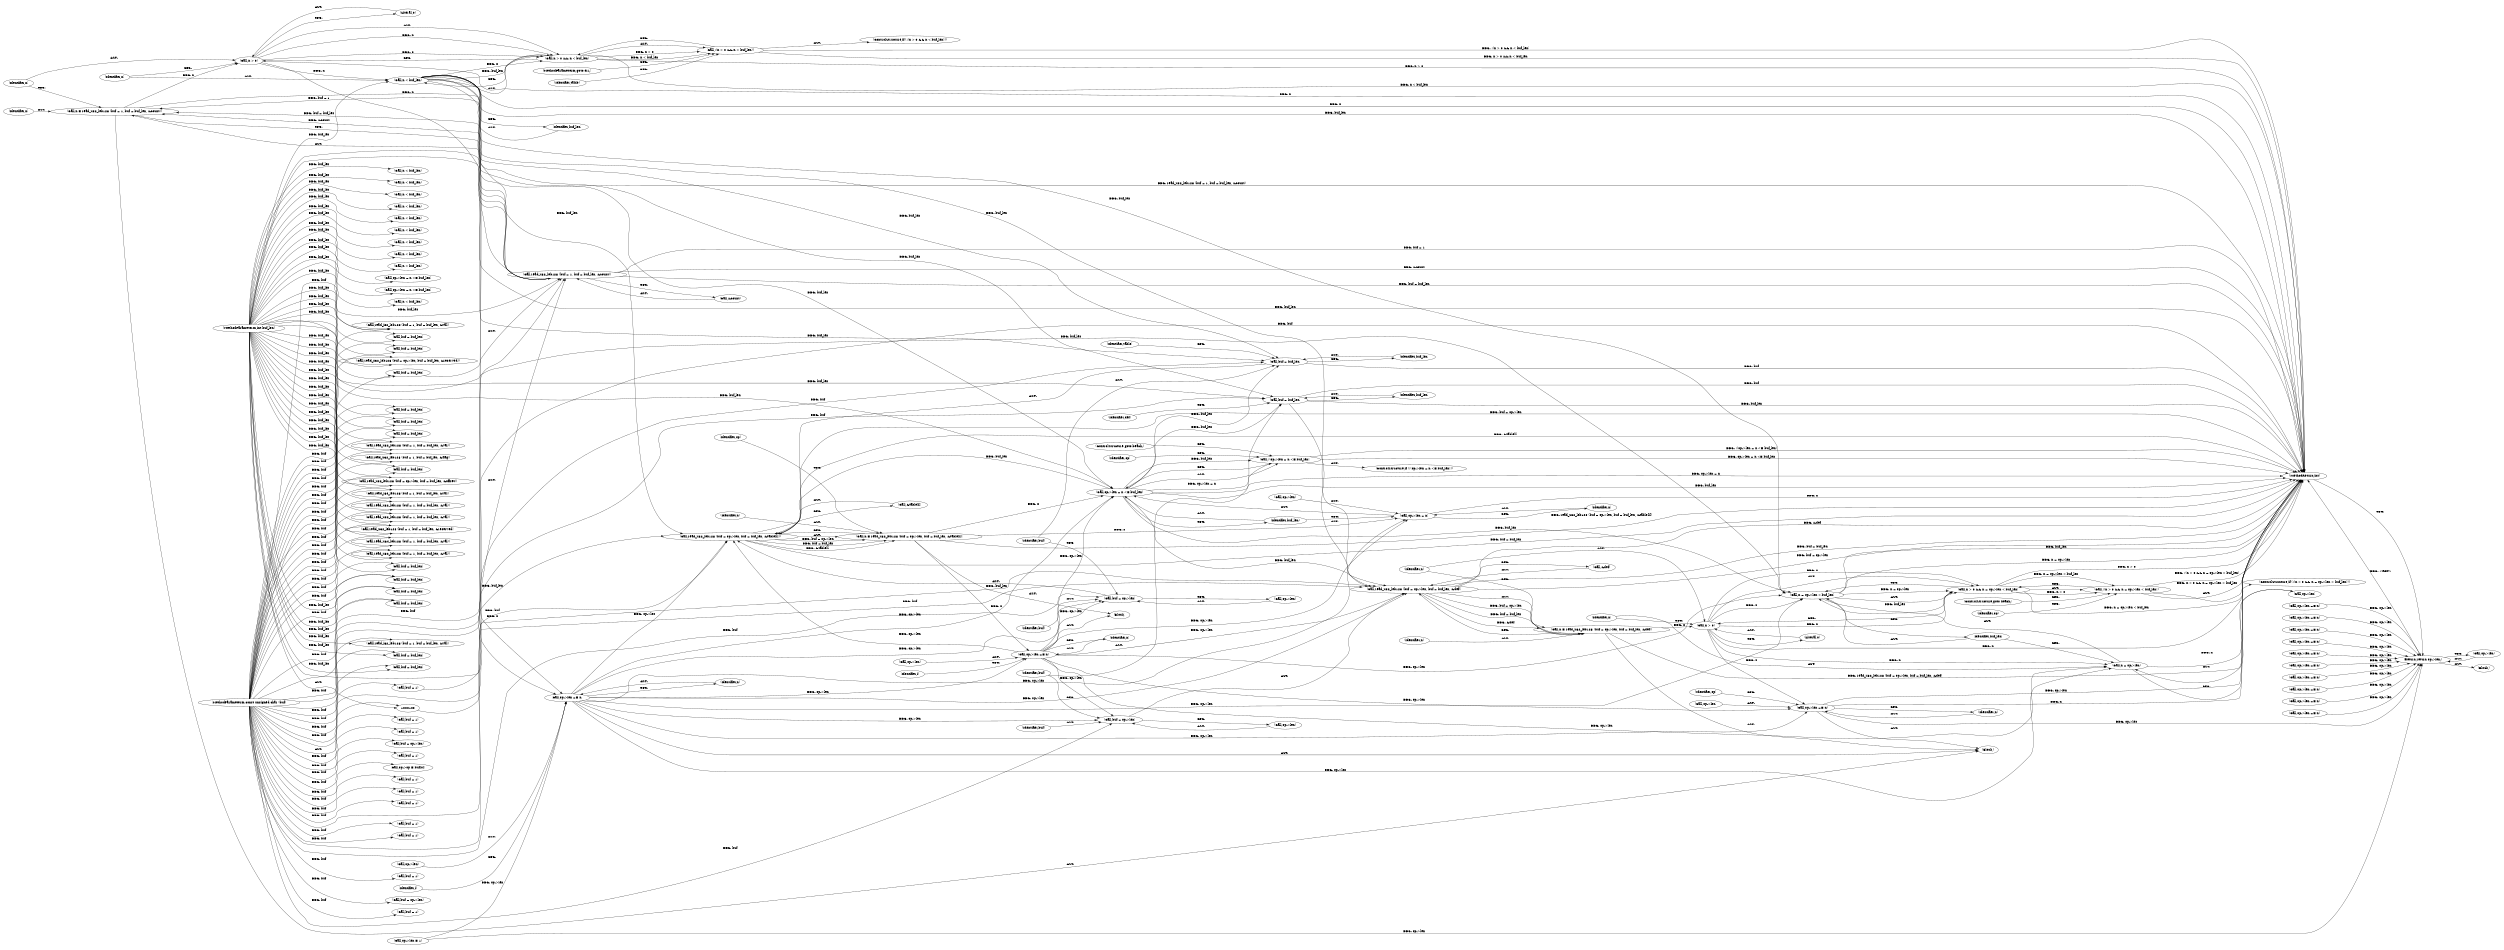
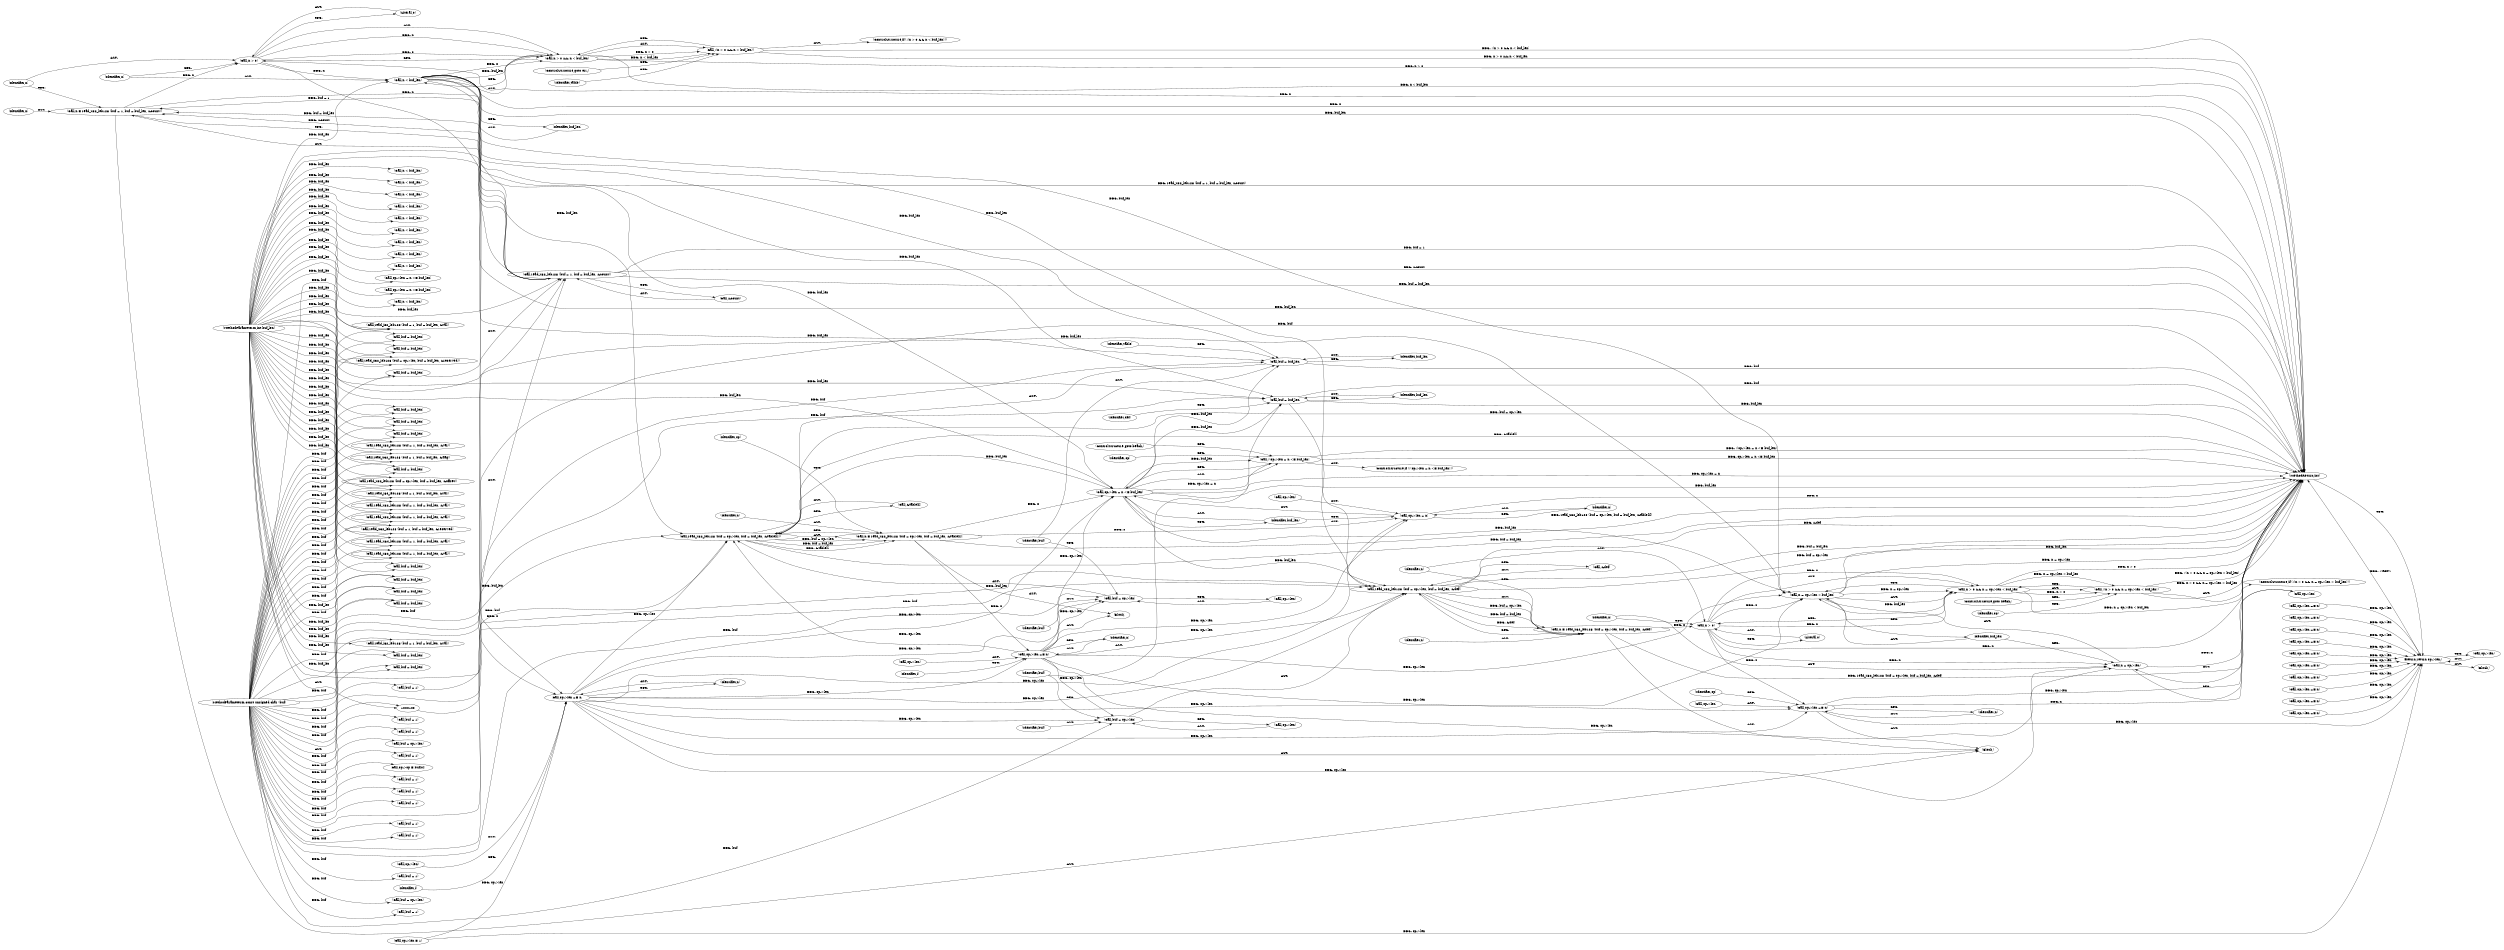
(567, 71) -> (567, 71)
